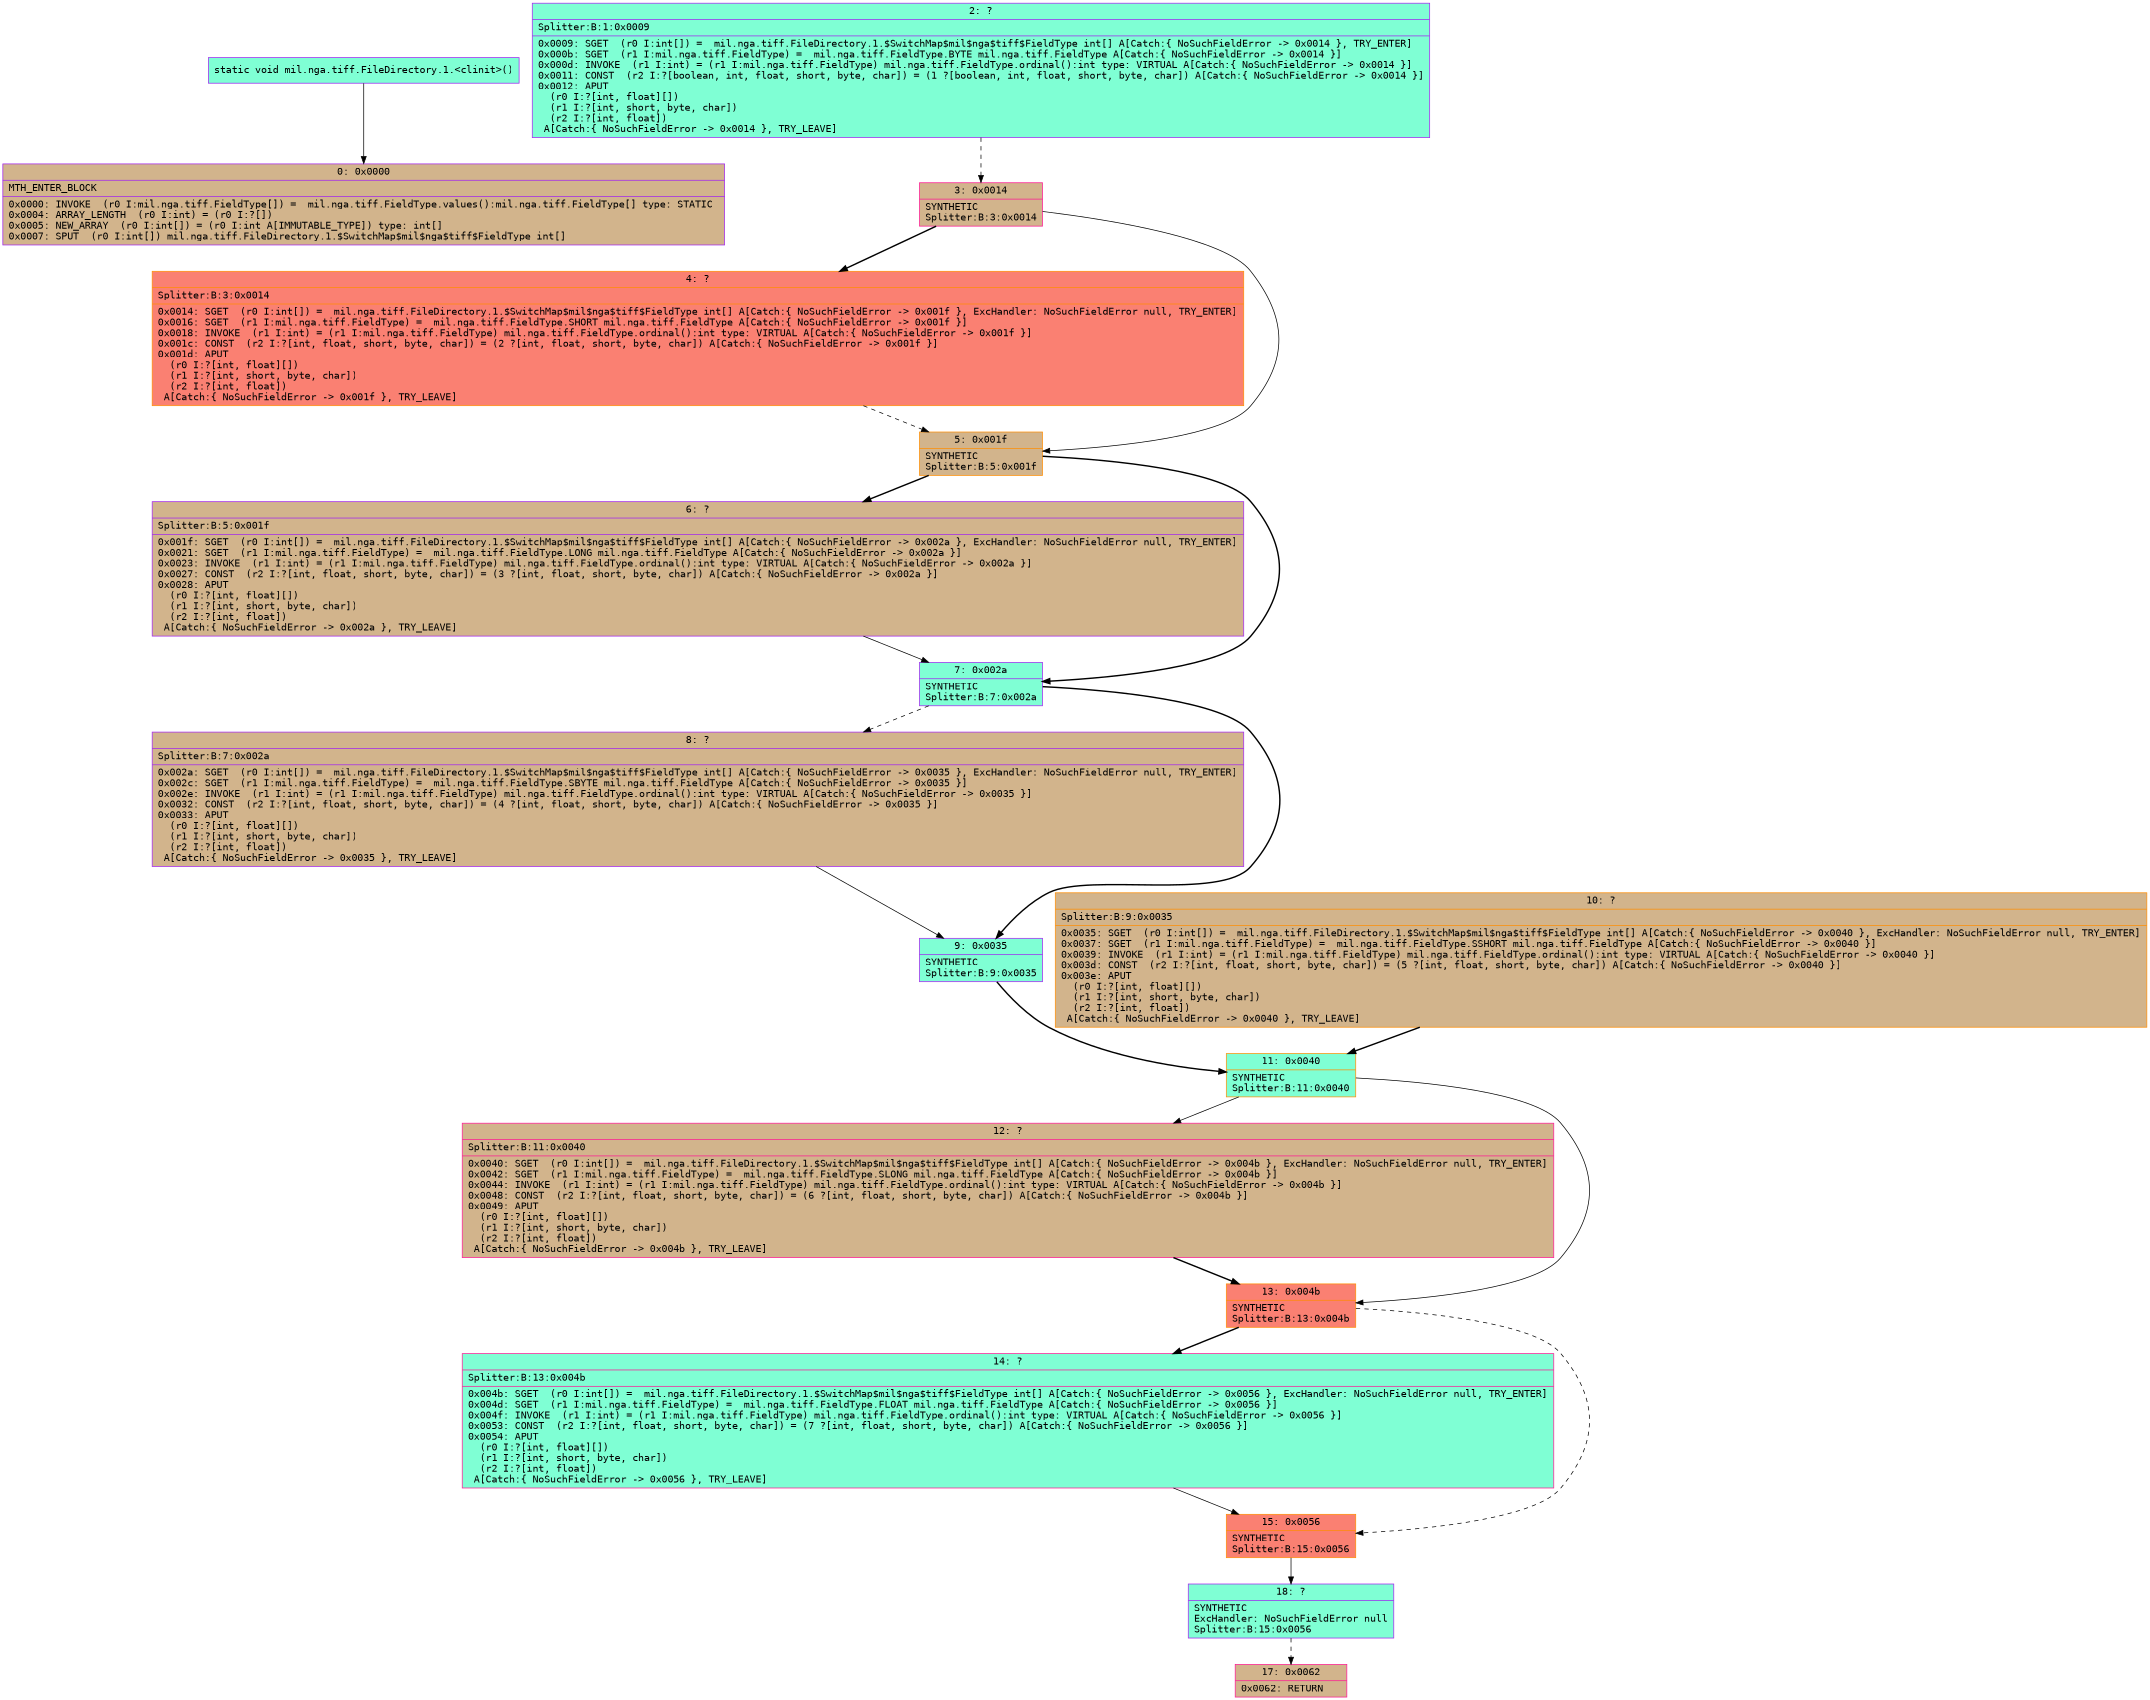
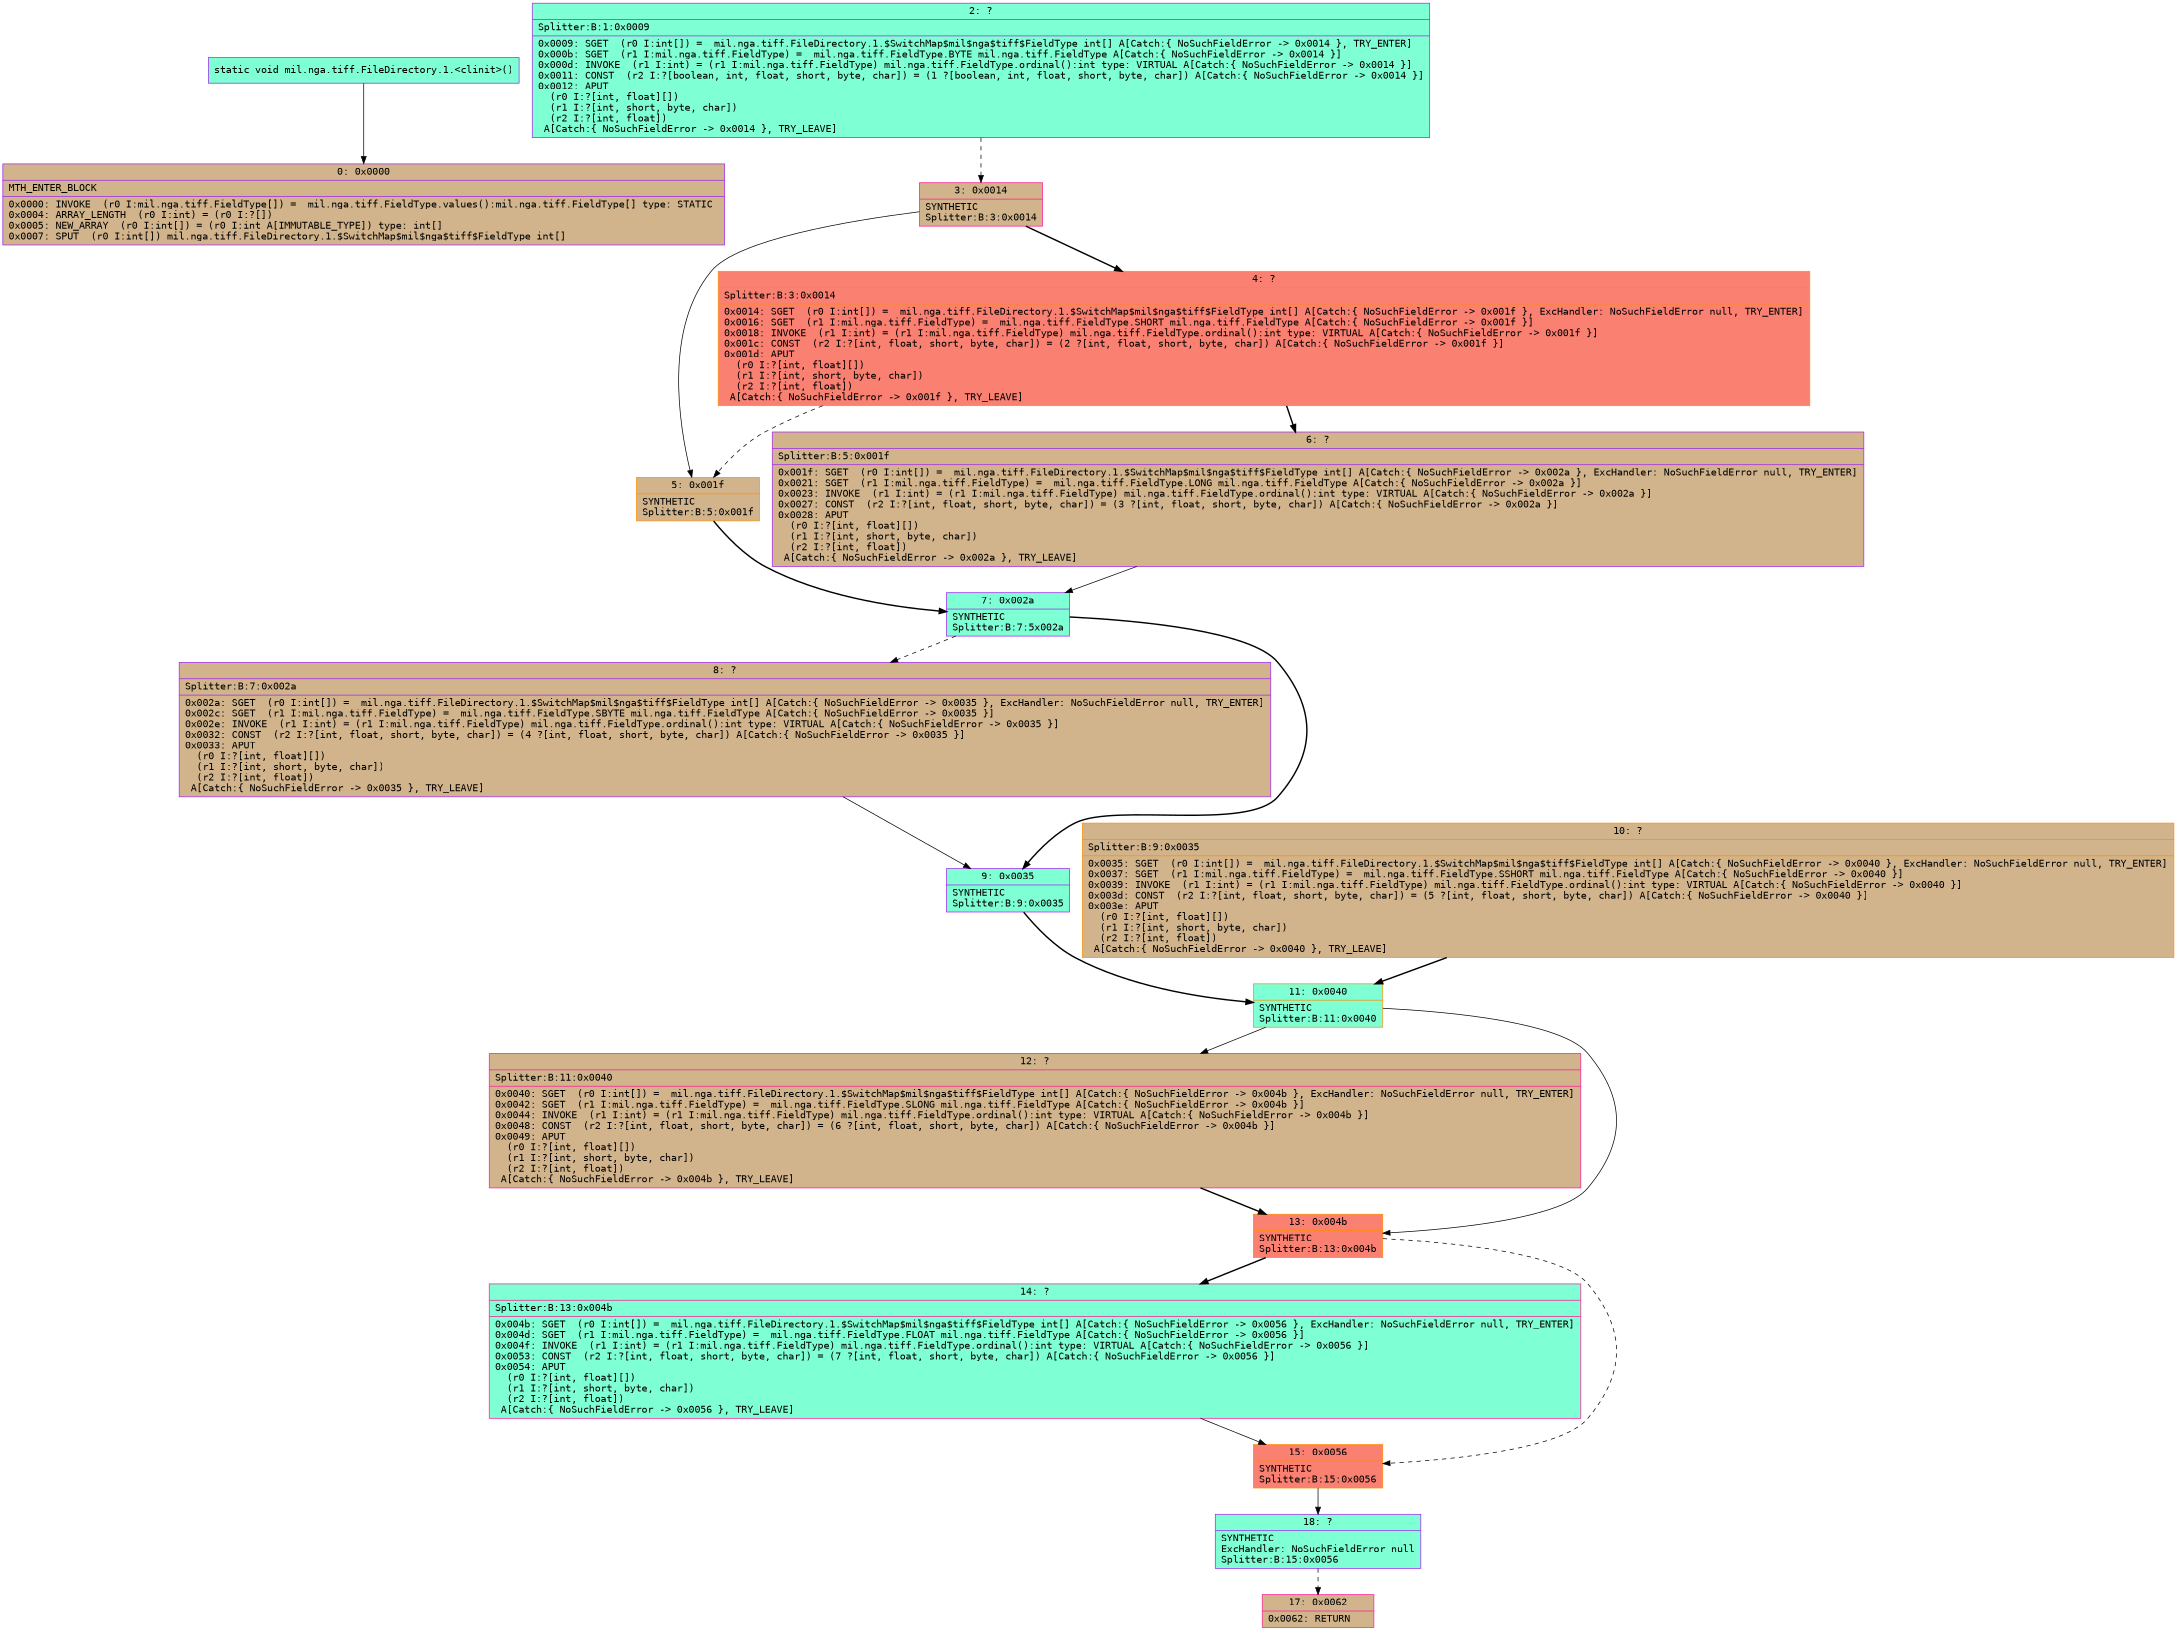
(899, 487) -> (1290, 415)
(981, 697) -> (1008, 628)
